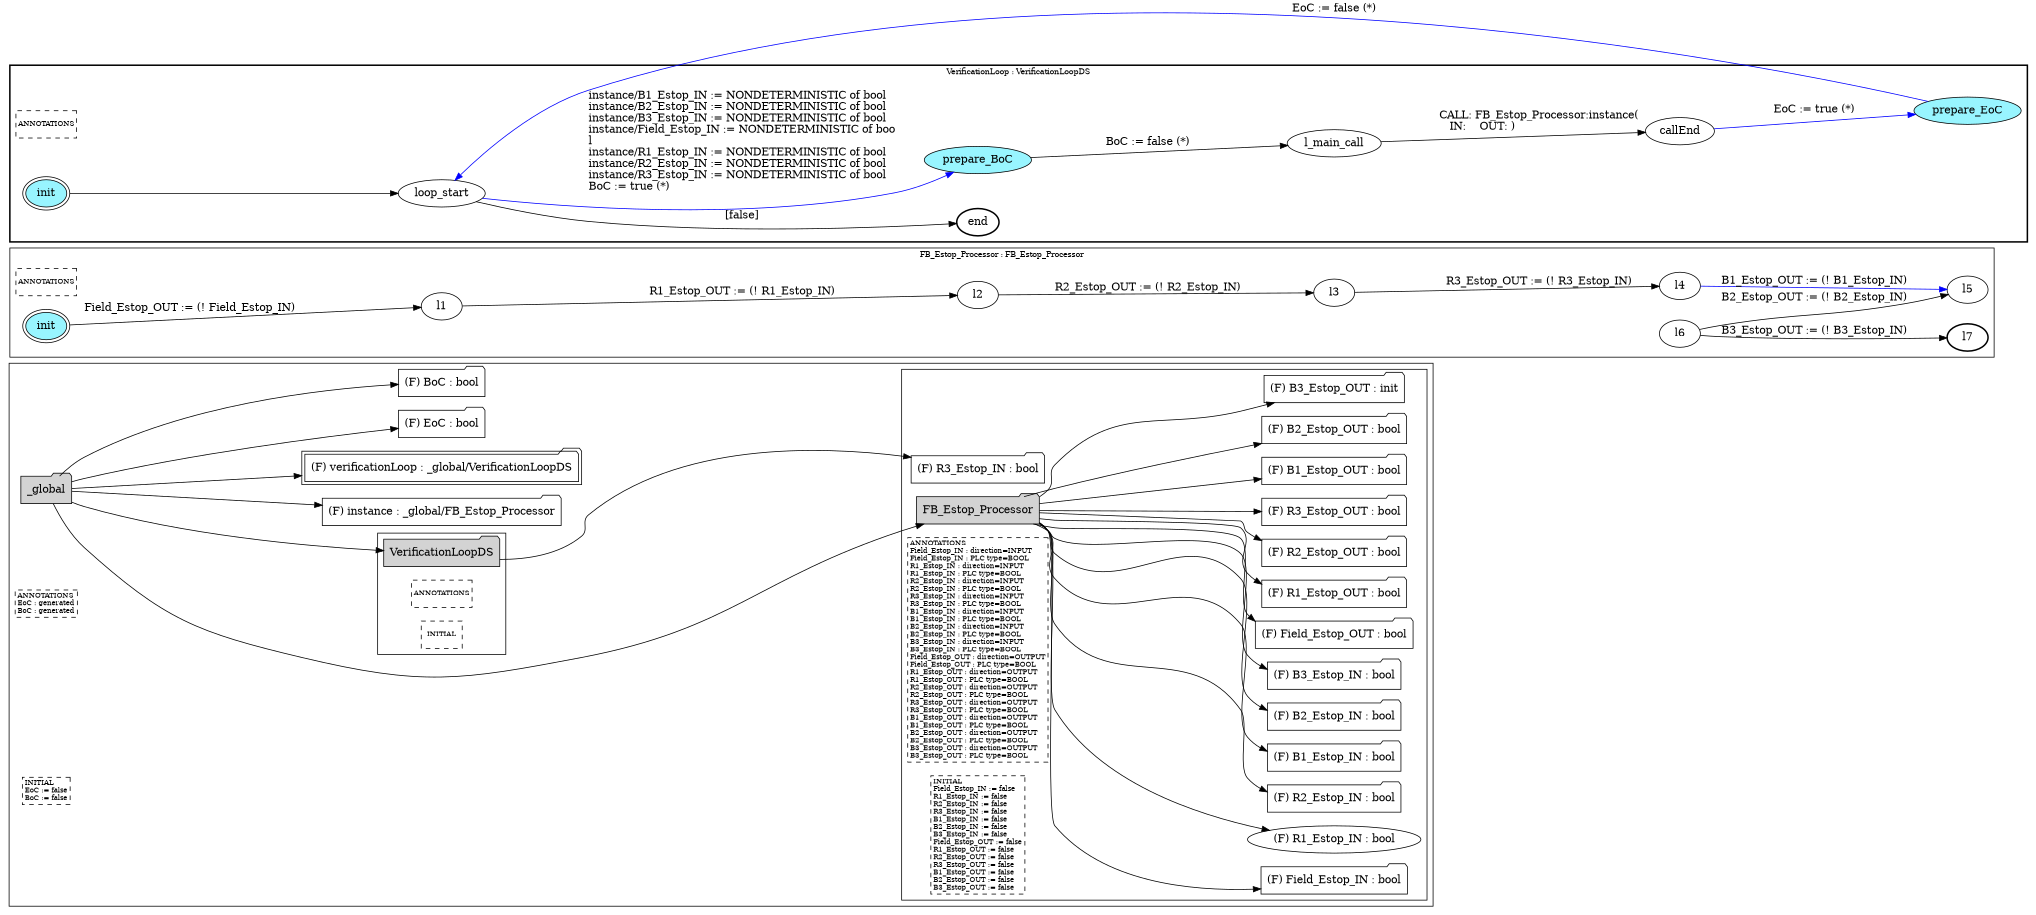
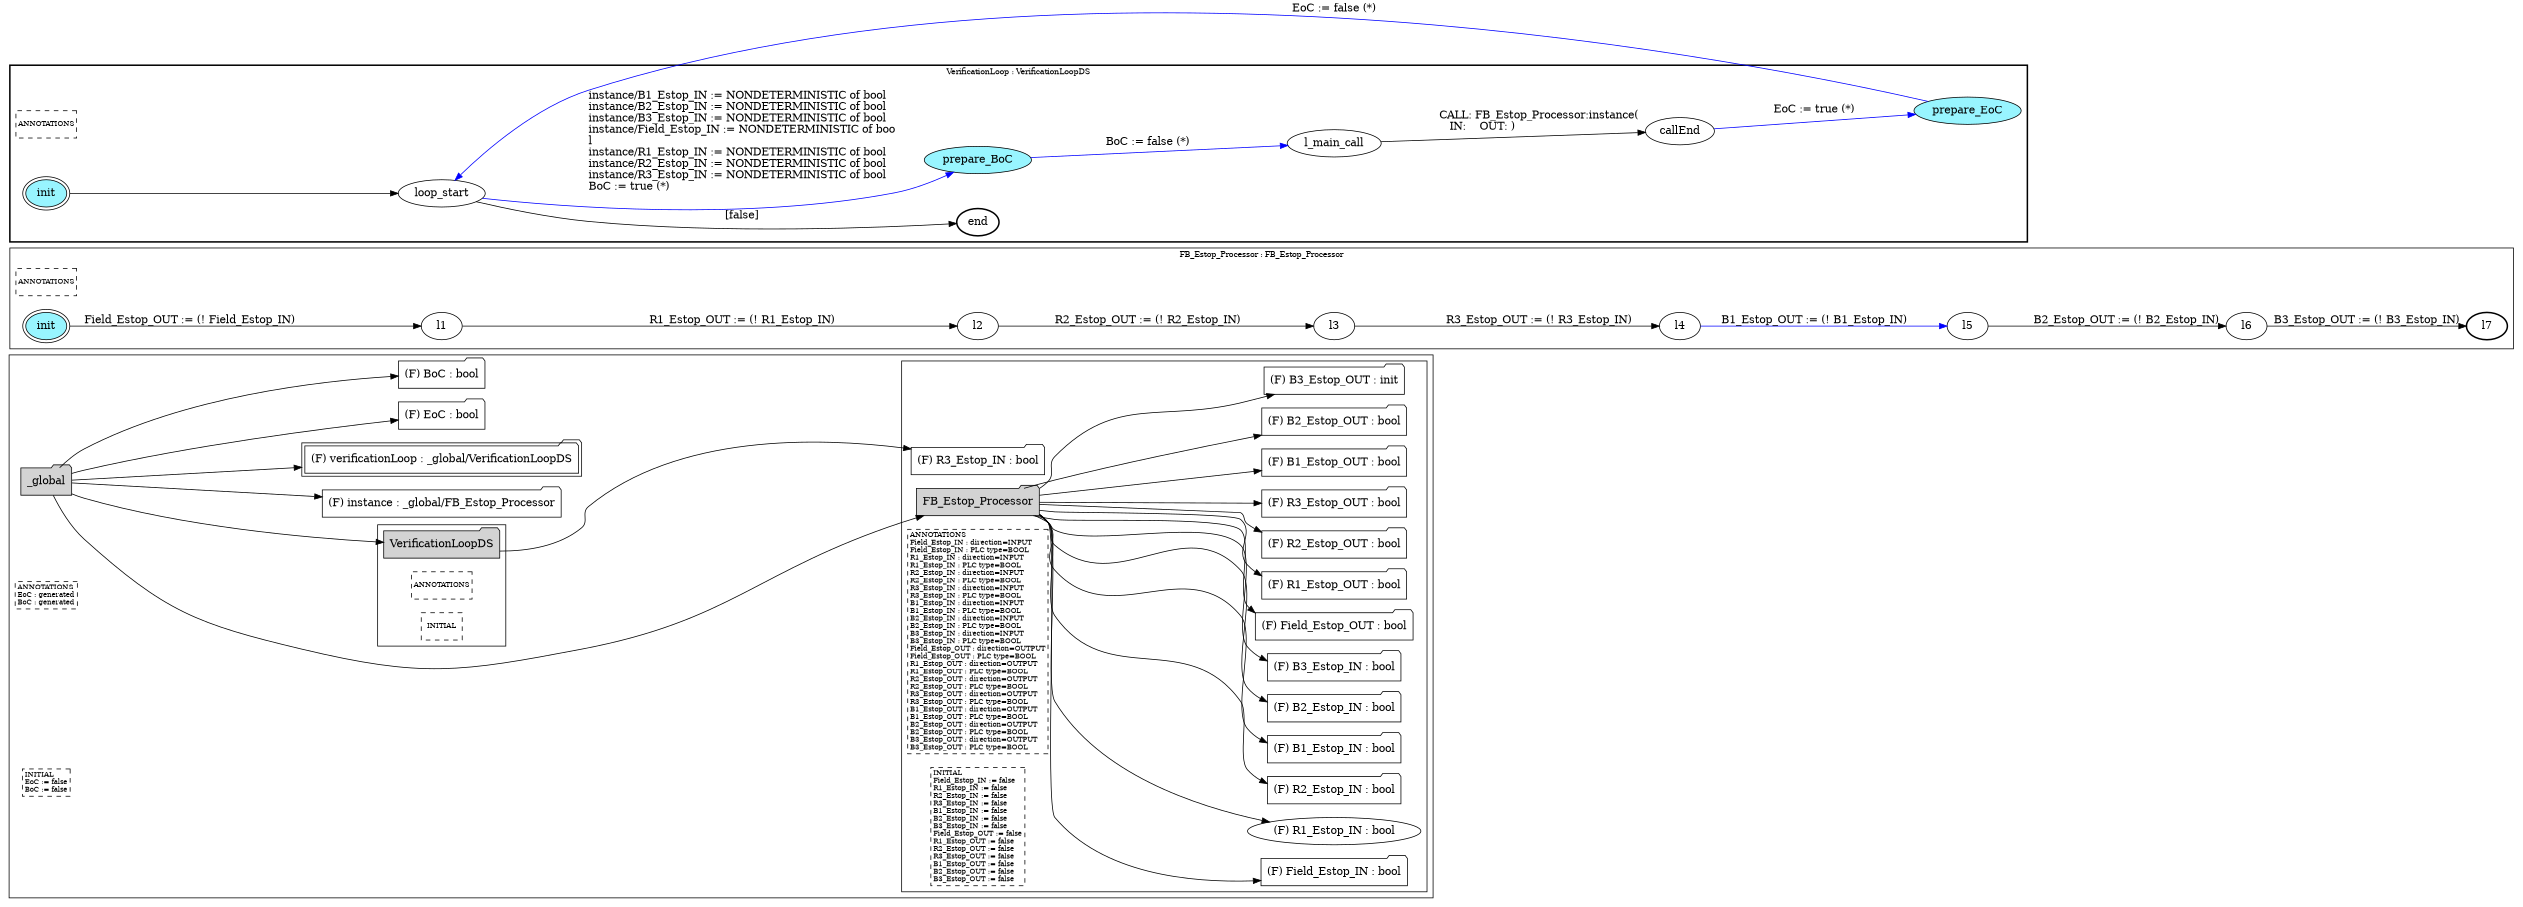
(1155, 152) -> (1155, 152)
(1820, 314) -> (2103, 326)
